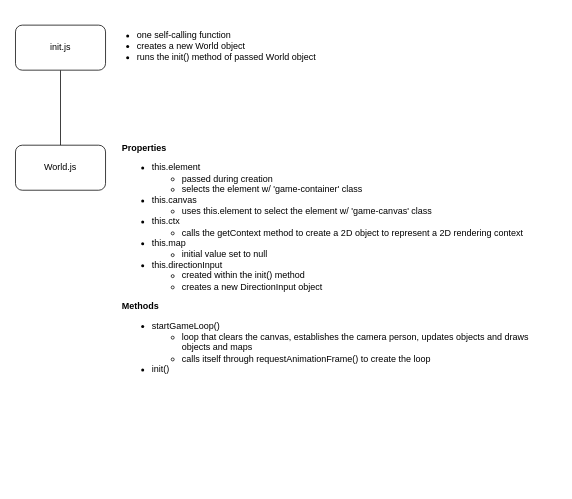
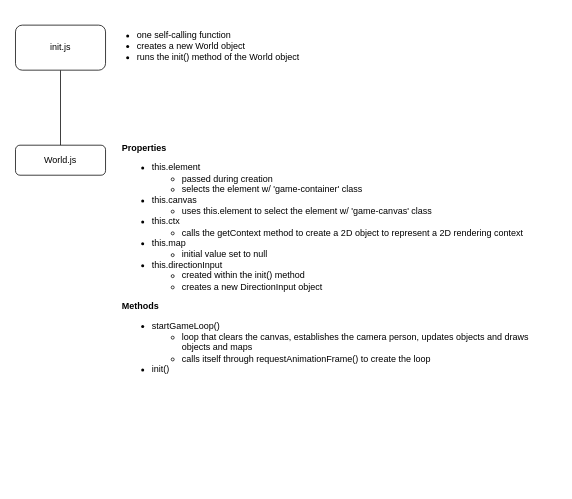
(209, 38) -> (201, 38)
(60, 168) -> (60, 160)
